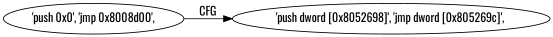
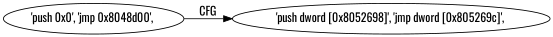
(94, 19) -> (94, 19)
